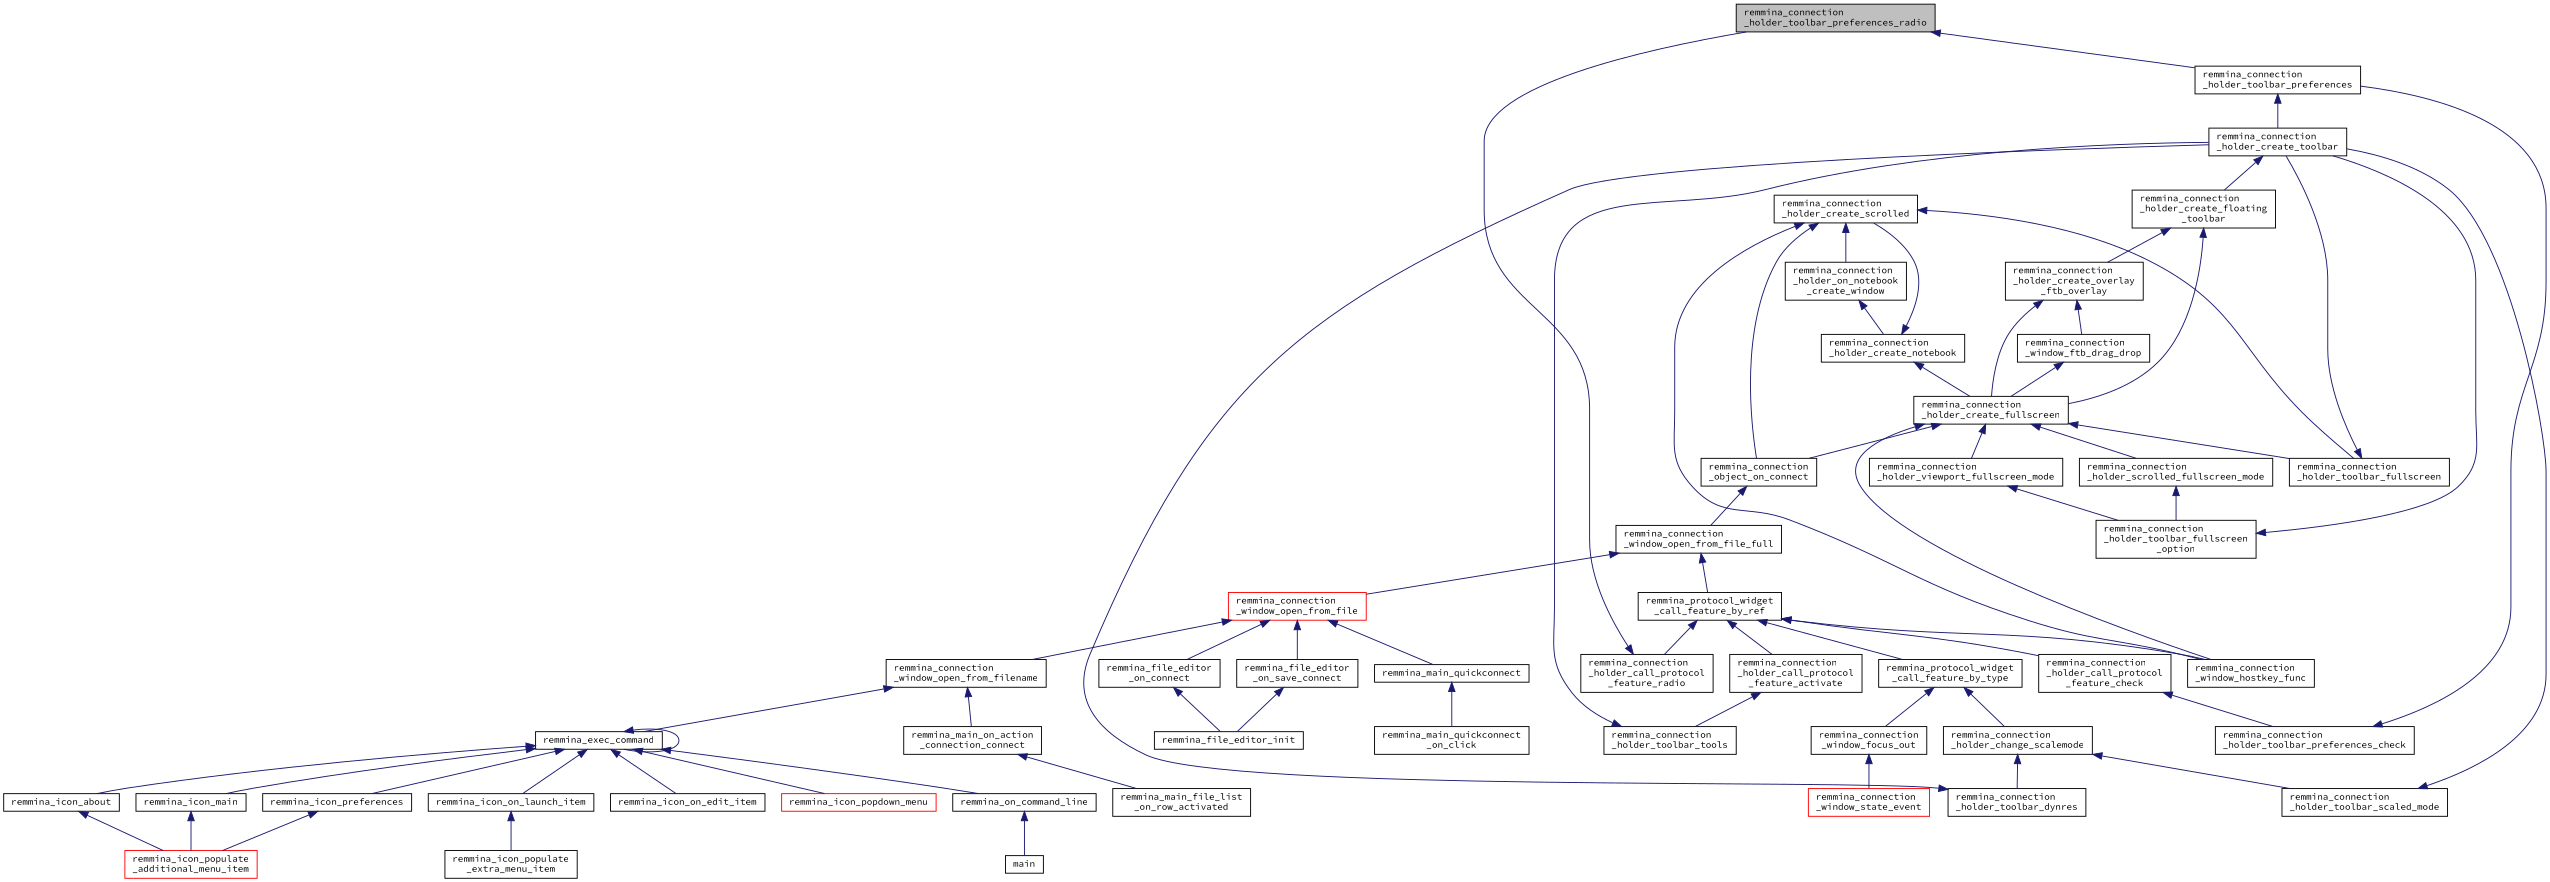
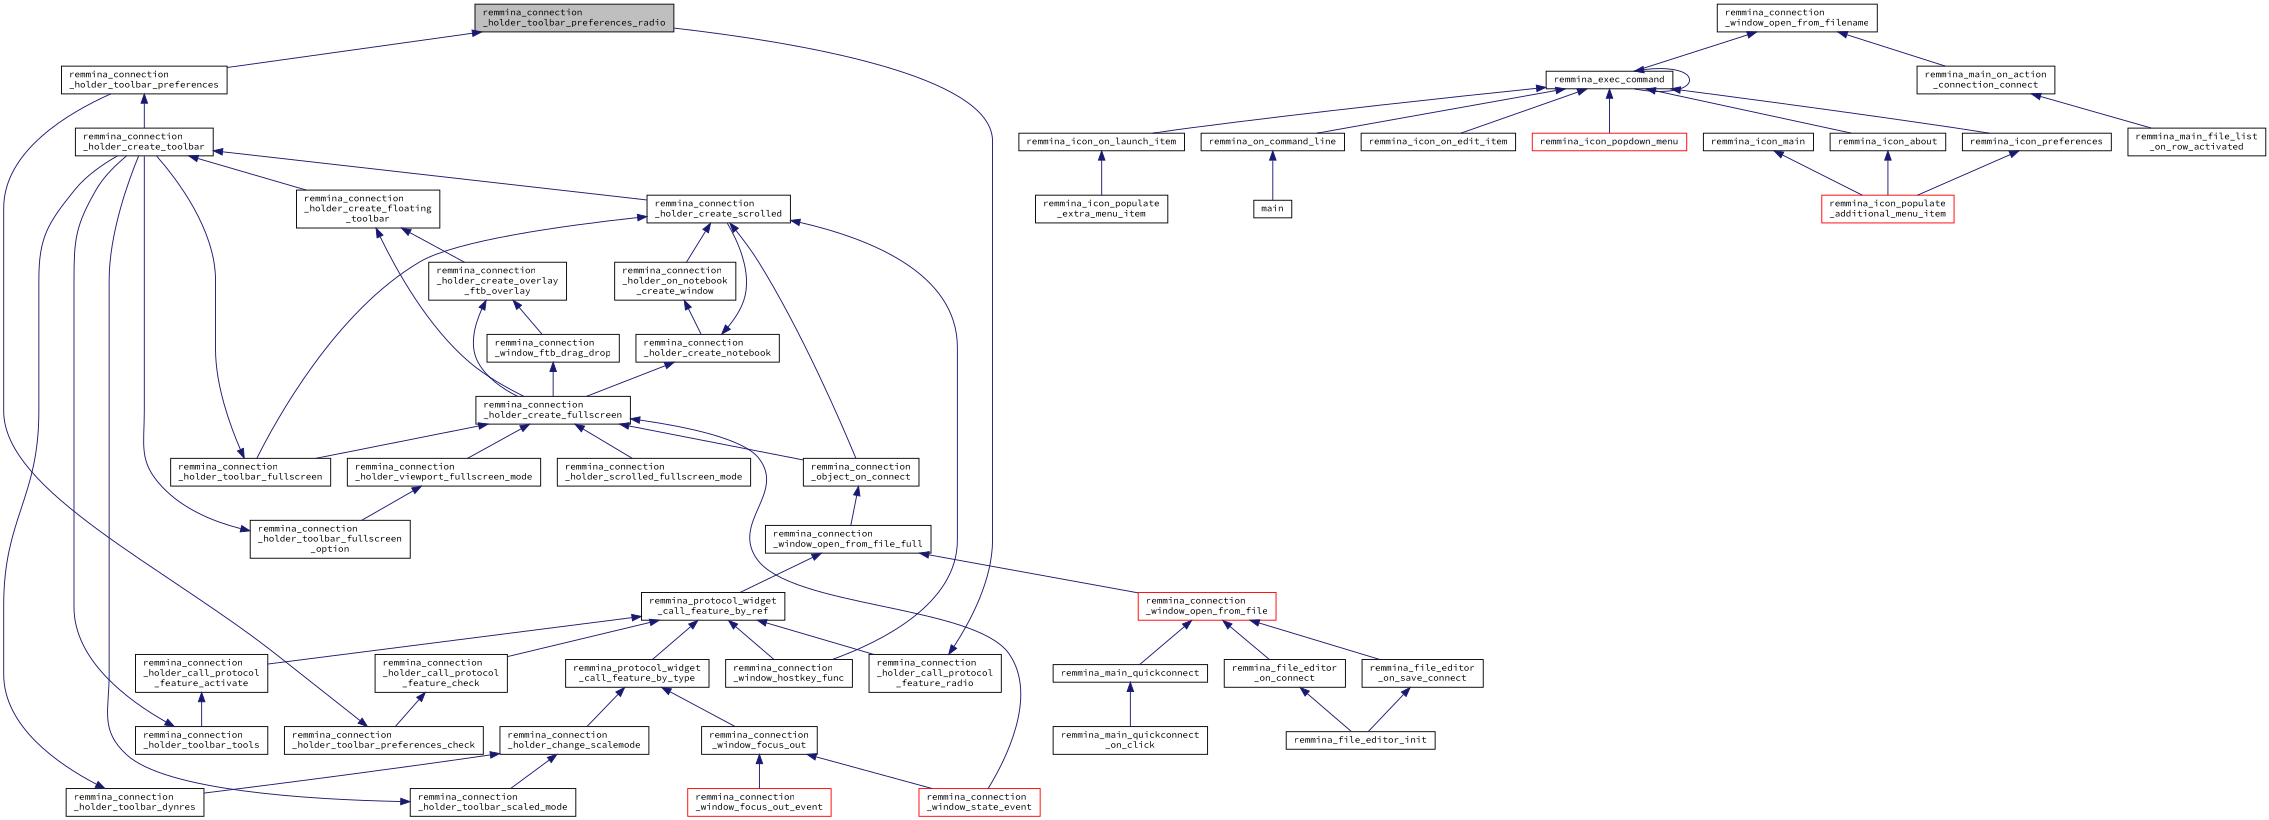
none -> (435, 176)
(2176, 508) -> none
(1983, 570) -> (839, 597)
(1127, 641) -> none
(376, 769) -> none
none -> (759, 802)
